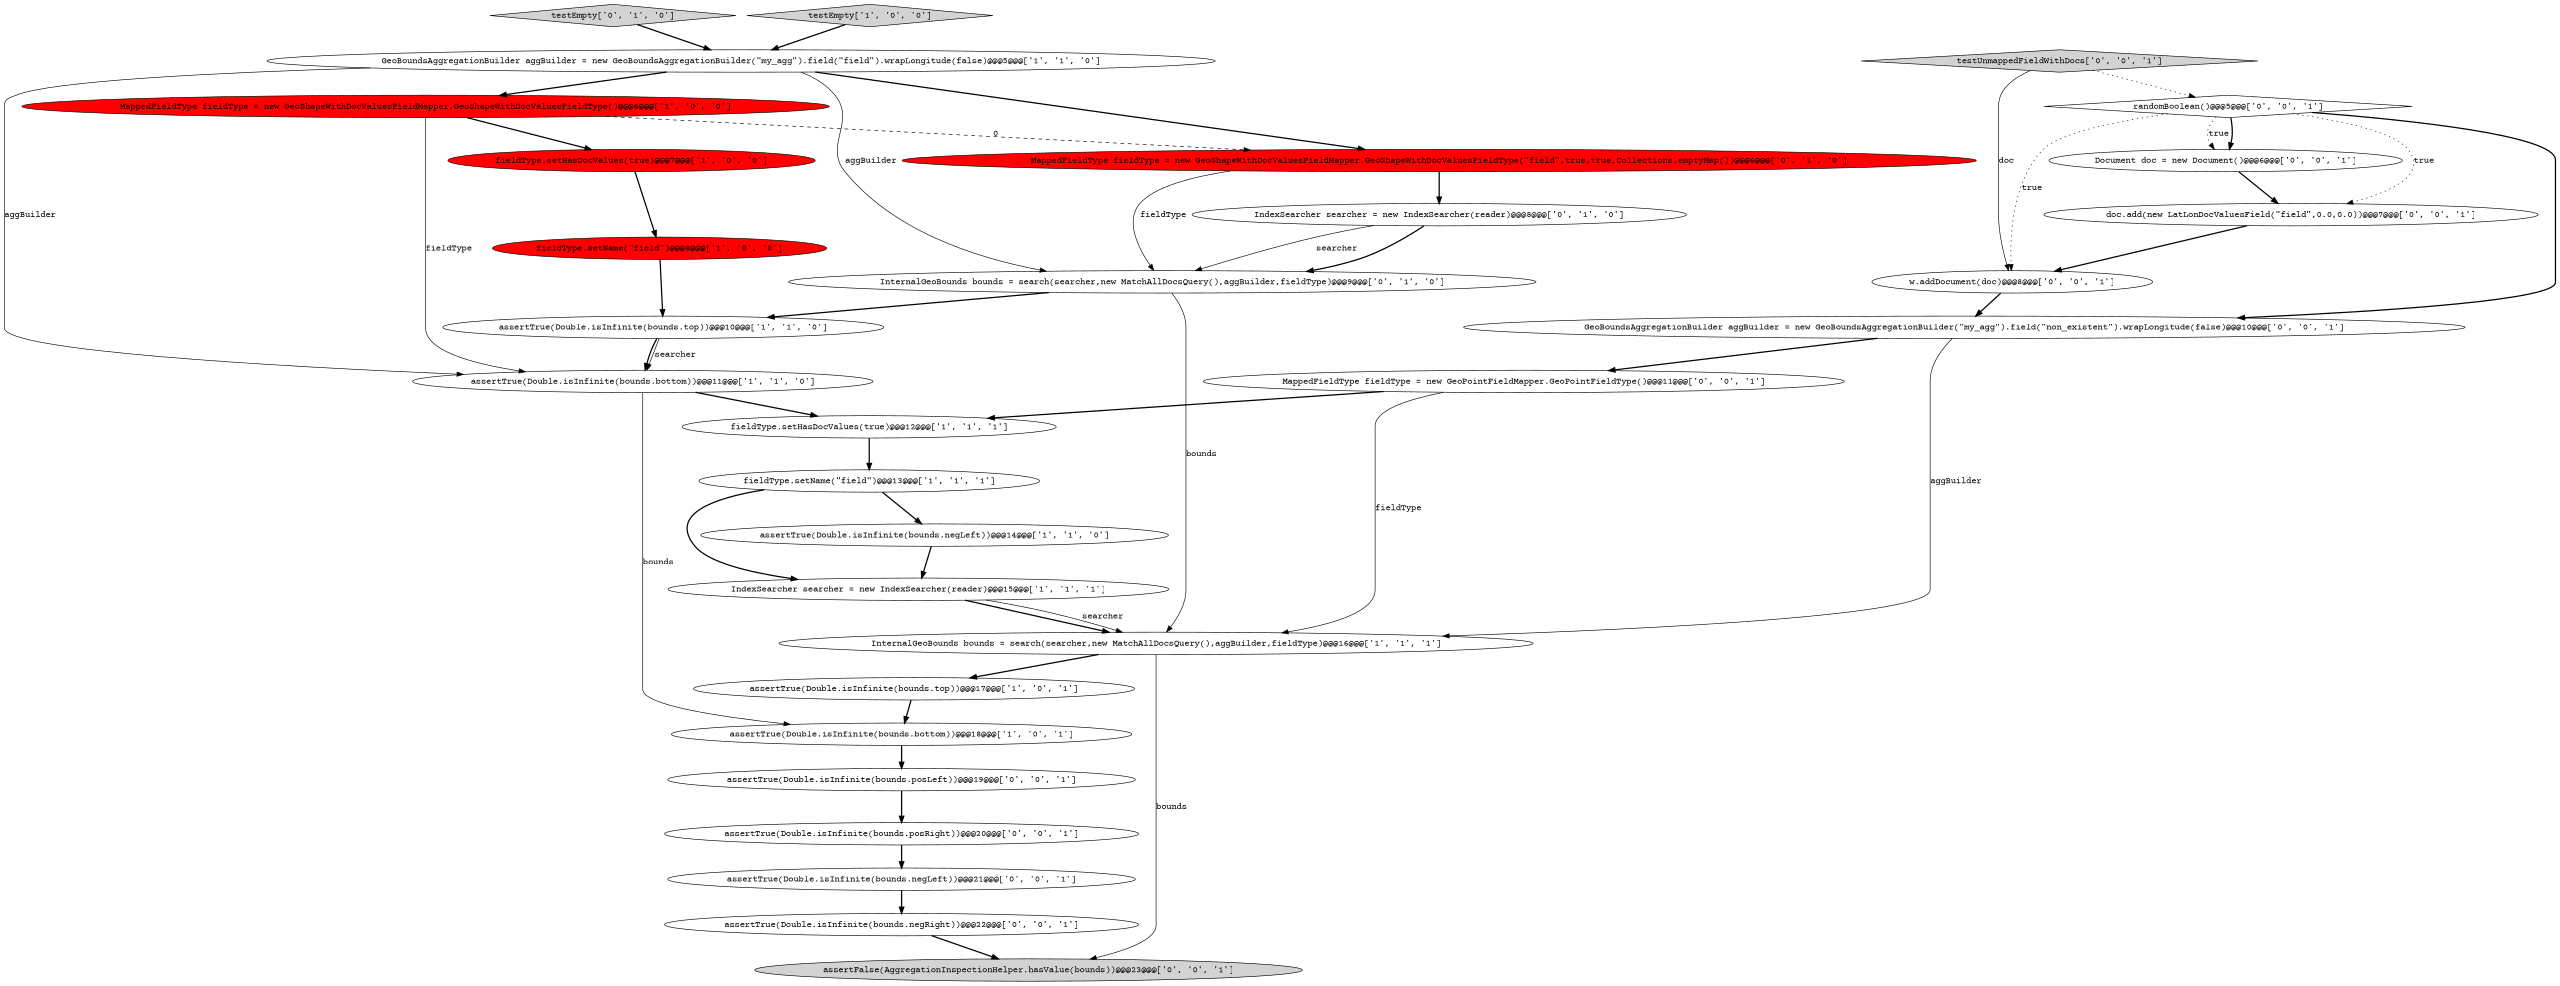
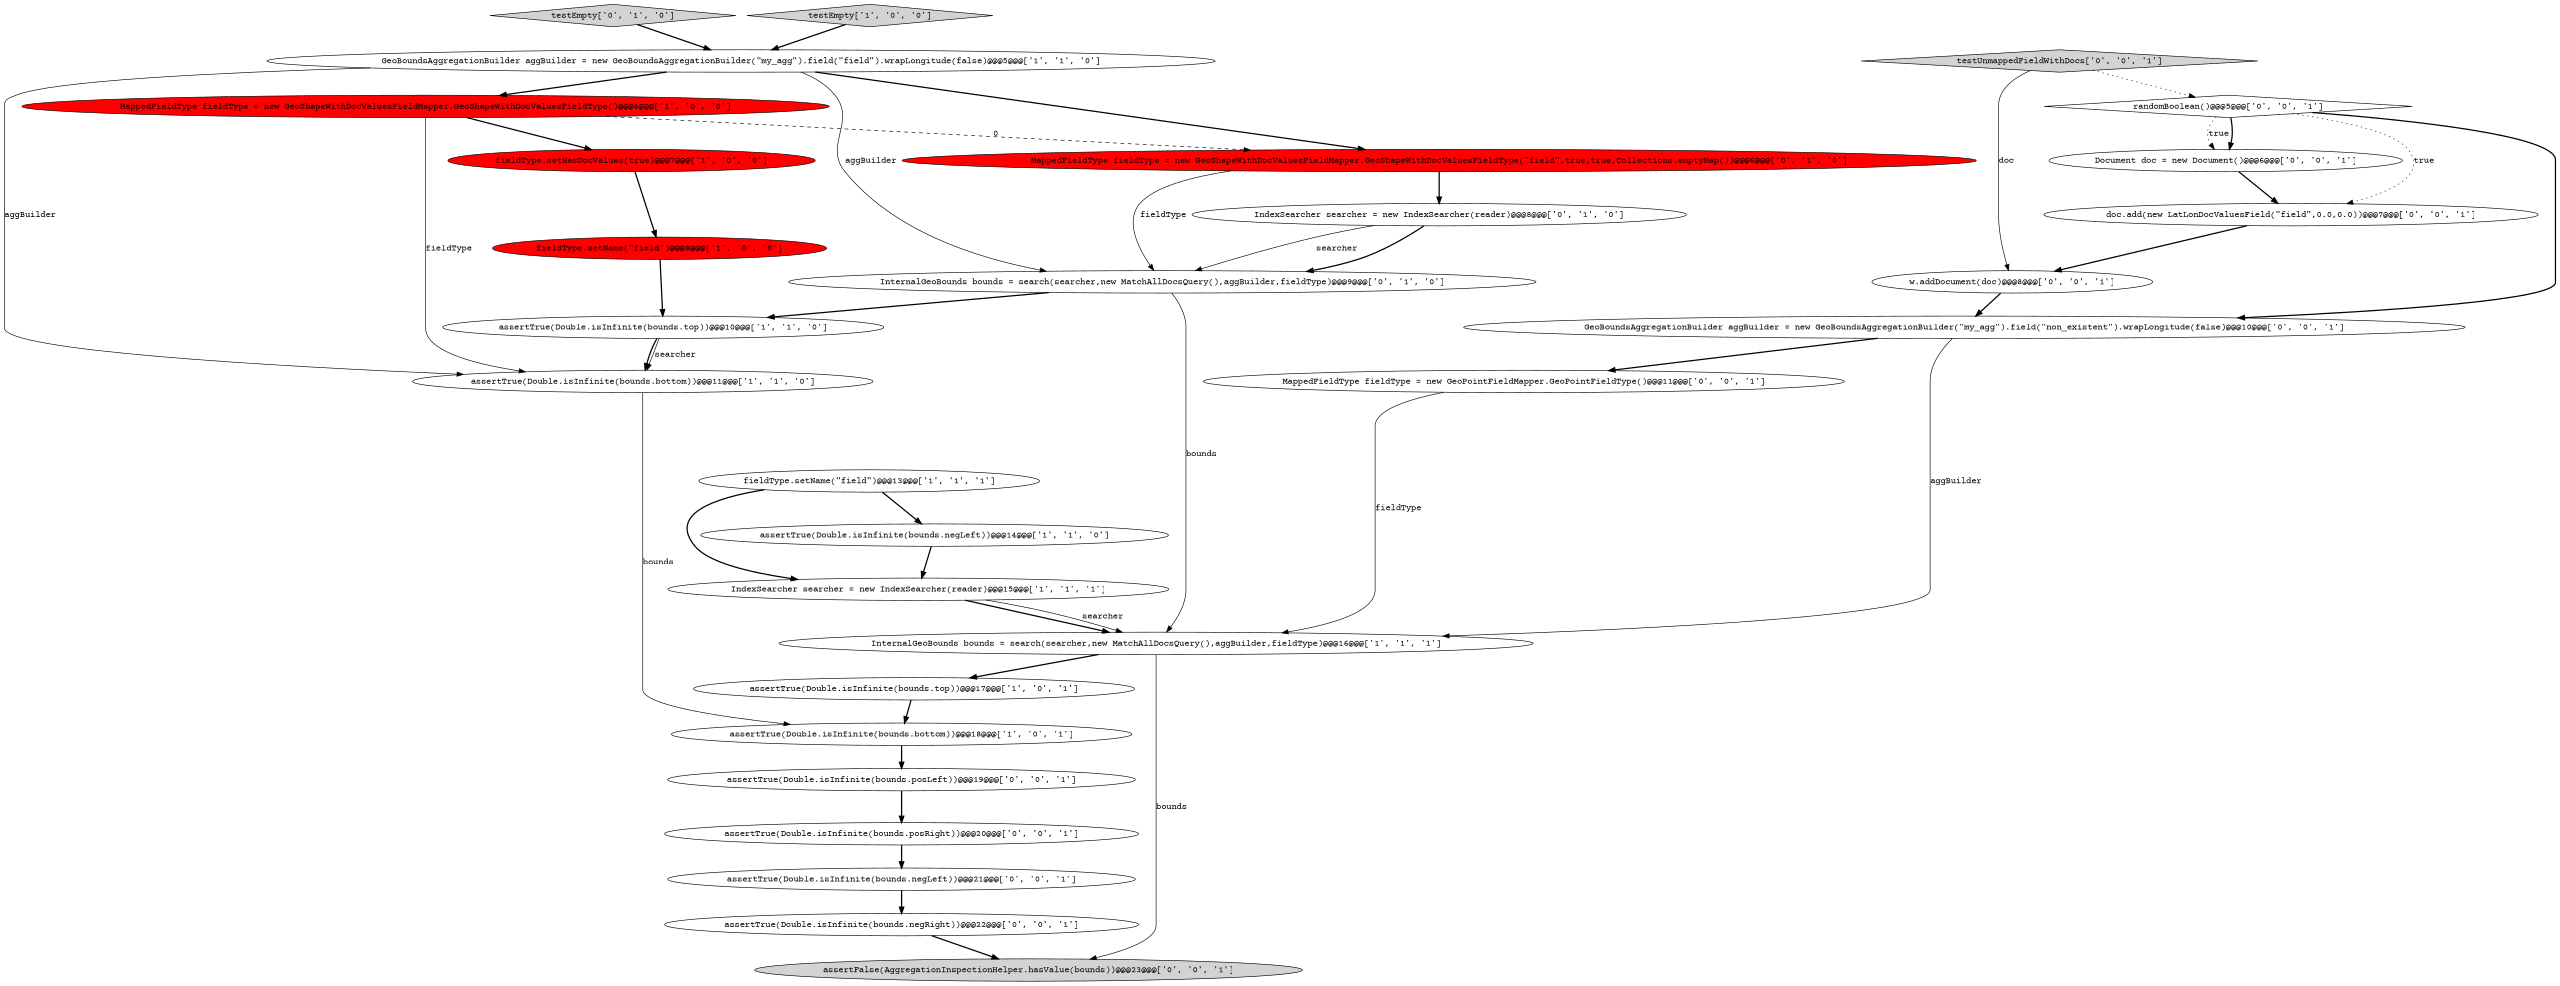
(2047, 147) -> none
(869, 427) -> none
